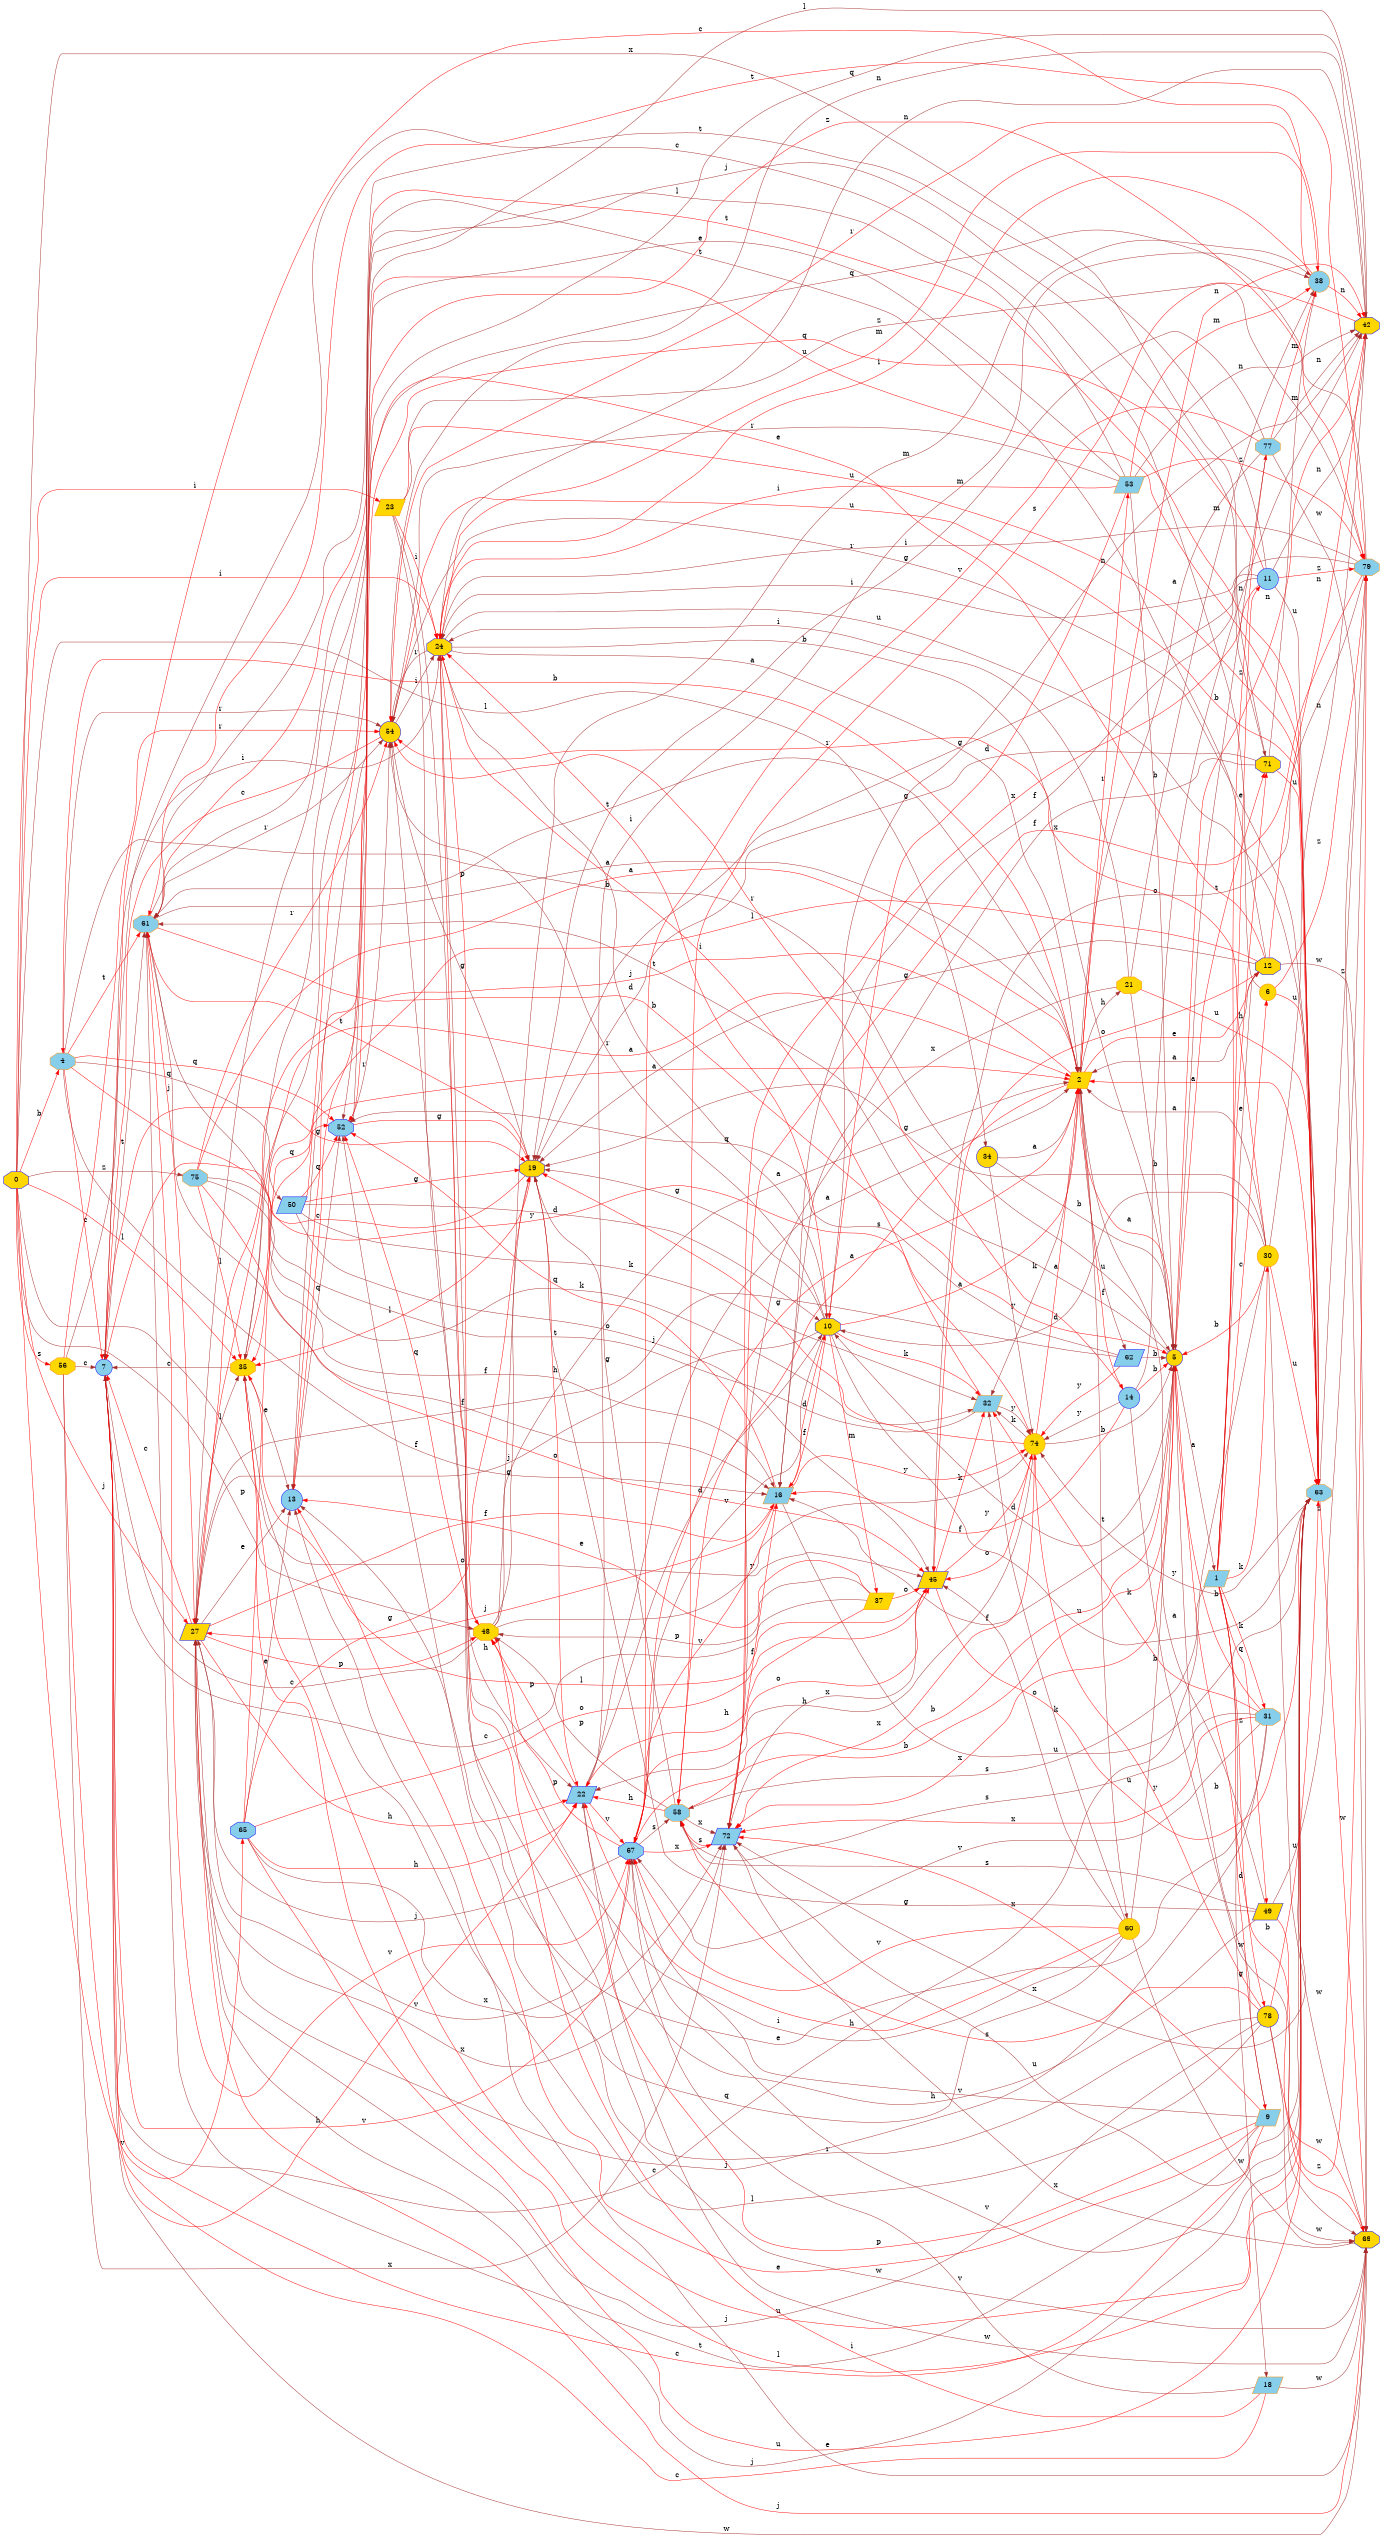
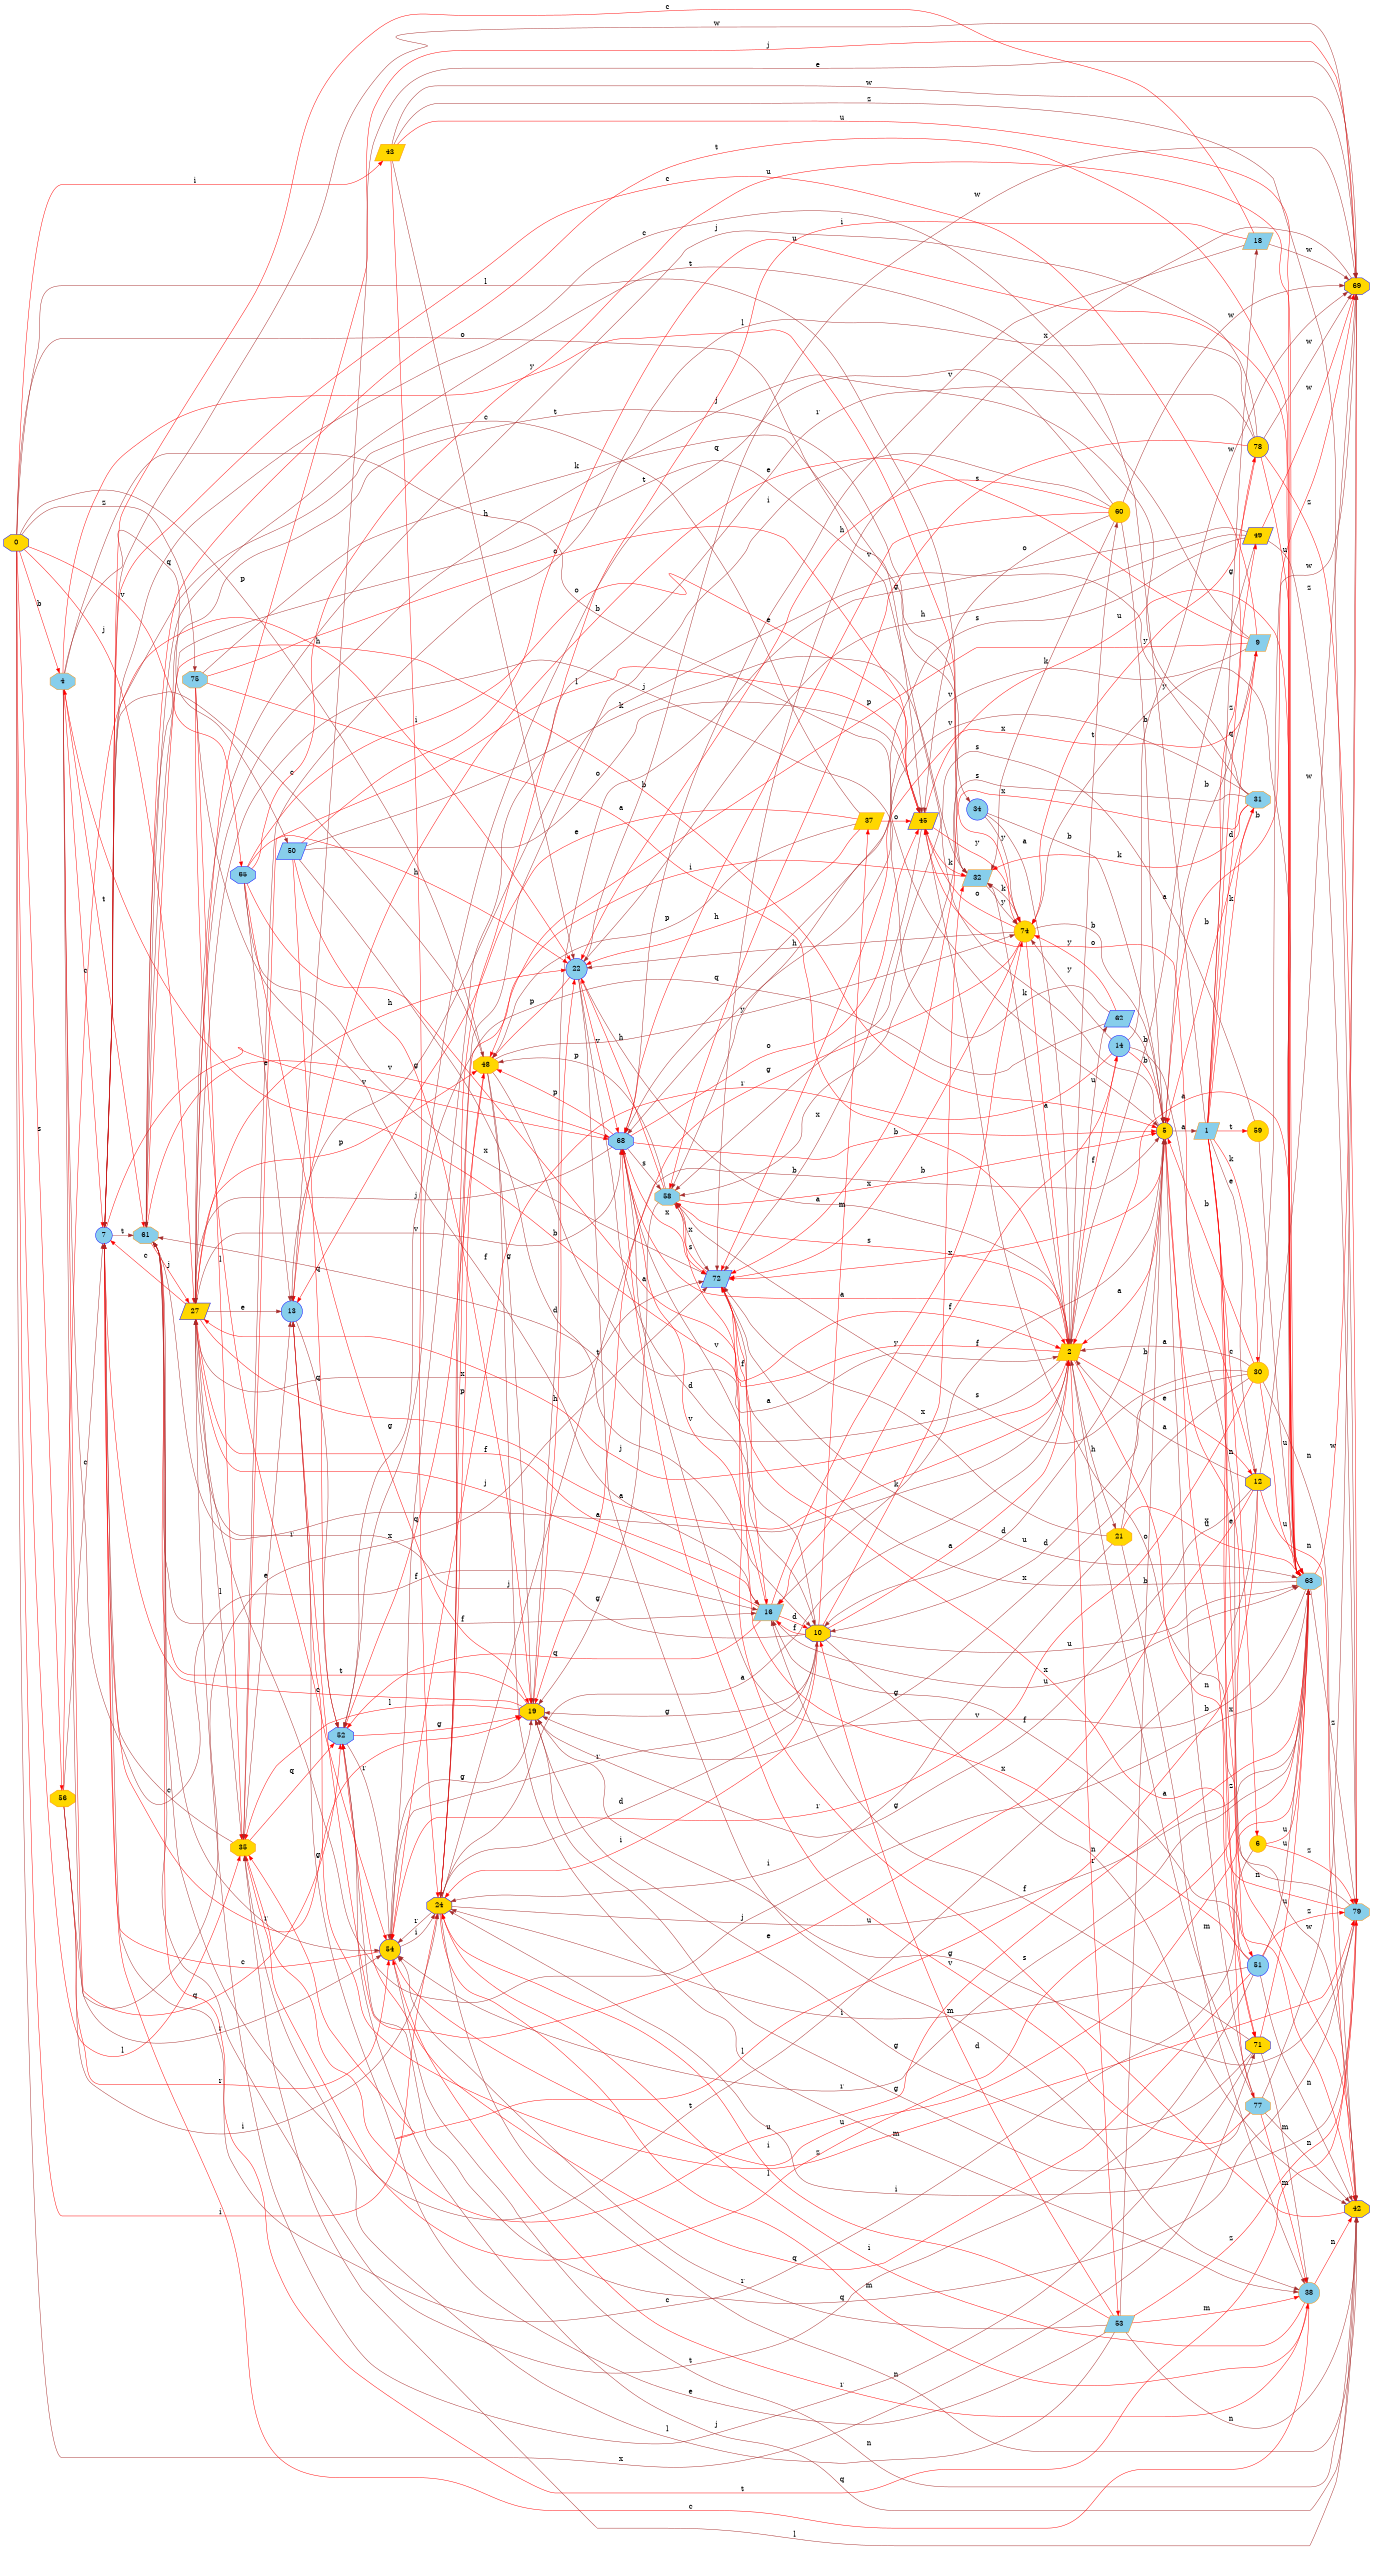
(390, 507) -> (390, 153)
(1268, 579) -> (1258, 1965)
(1217, 889) -> (1207, 1521)
(1241, 1017) -> (1231, 1710)
none -> (1258, 1131)
(987, 1157) -> (977, 809)
(581, 1795) -> (577, 969)
(631, 1851) -> (621, 1141)
